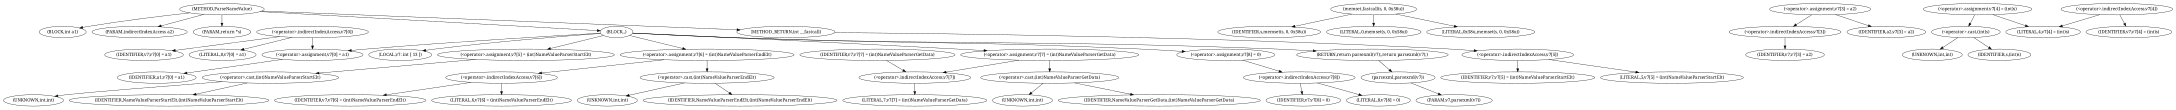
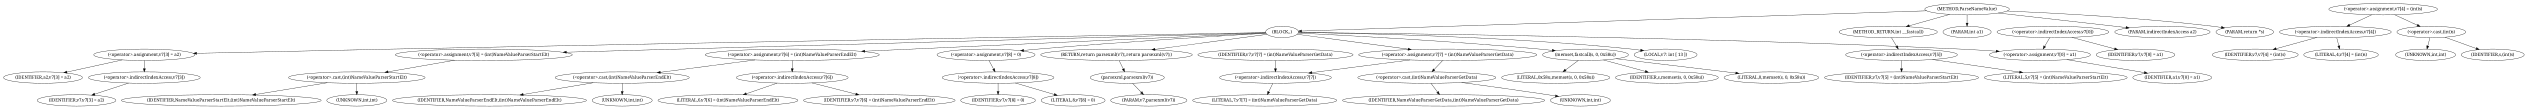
(2009, 20) -> (2361, 20)
(63, 32) -> (1967, 32)
none -> (1425, 40)
none -> (731, 42)
(223, 55) -> none
